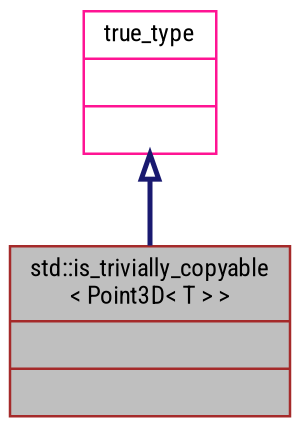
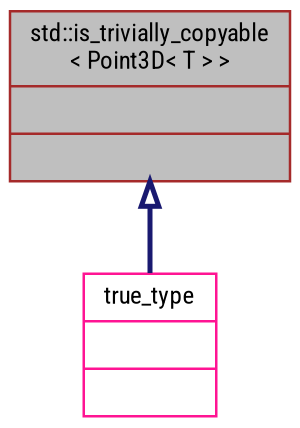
(150, 213) -> (150, 240)
